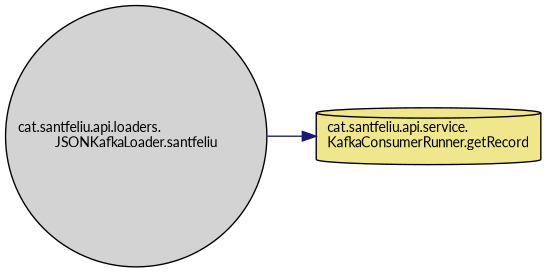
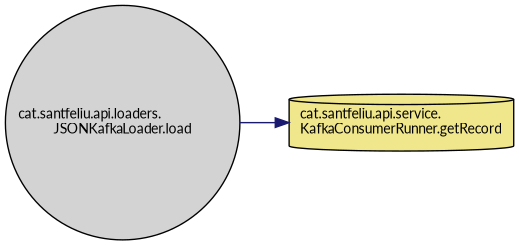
(136, 136) -> (123, 123)
